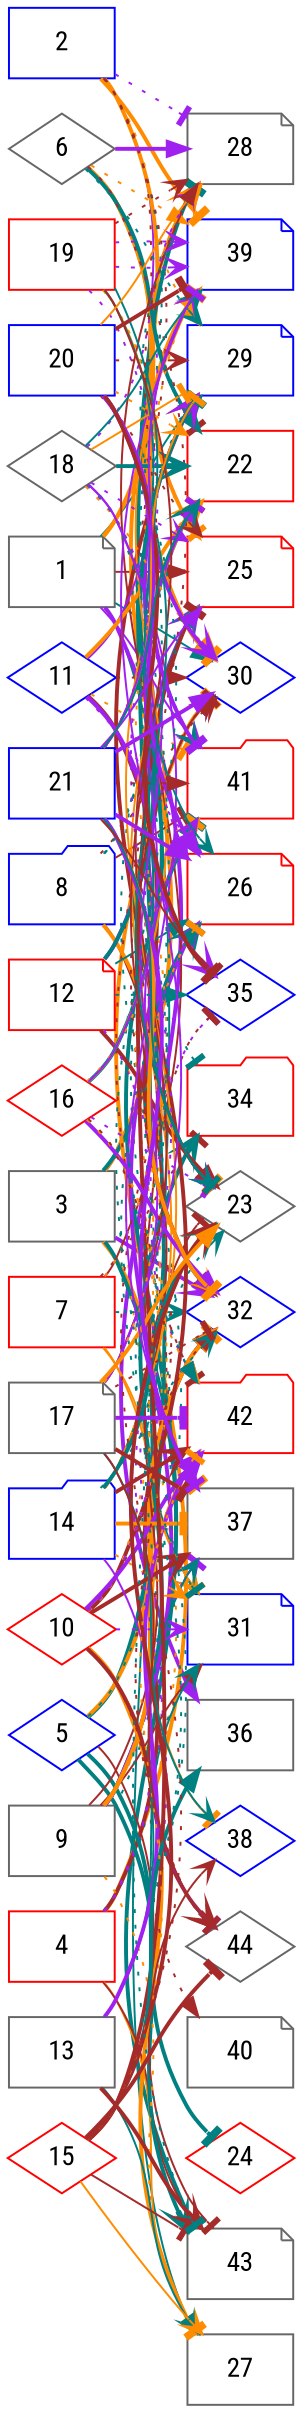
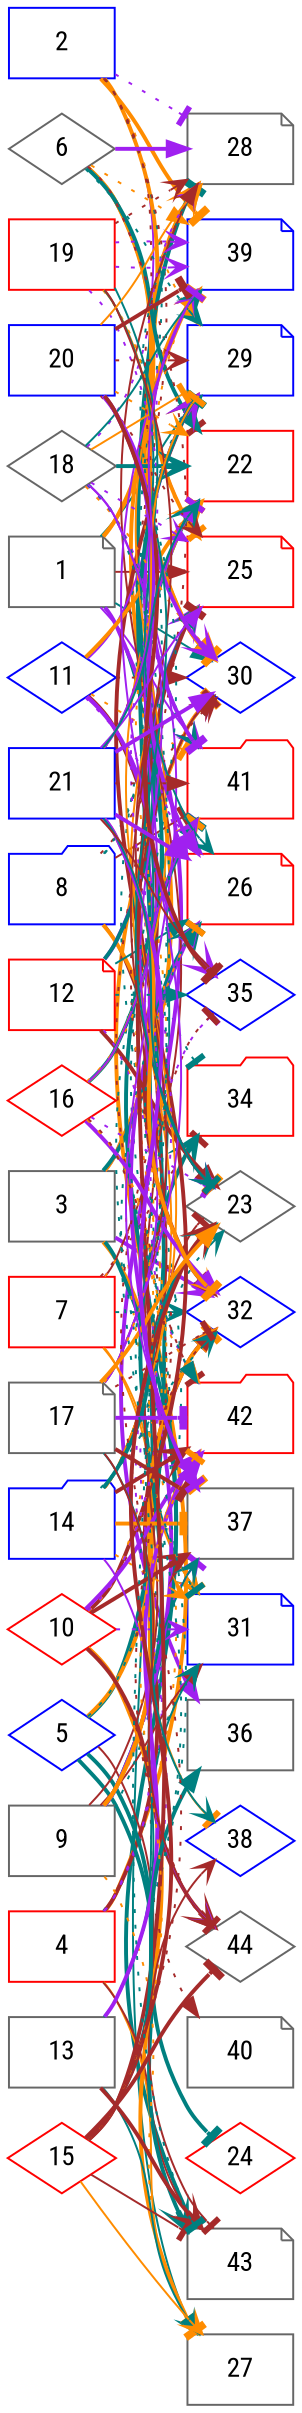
(151, 1741) -> (151, 1737)
